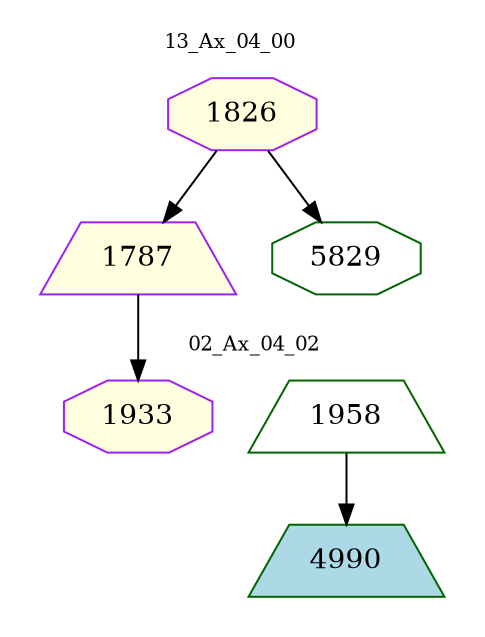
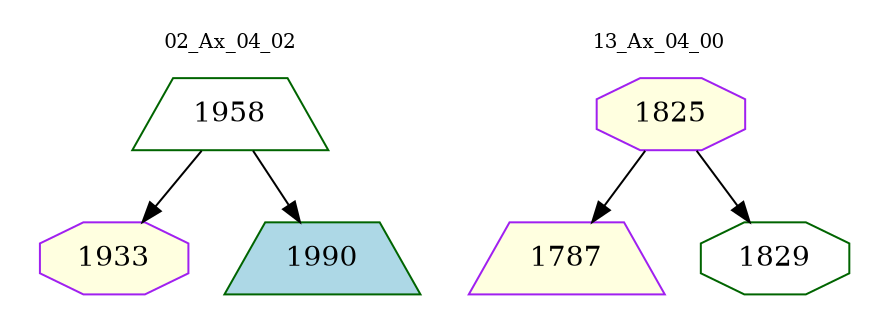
(242, 114) -> (671, 114)
(346, 258) -> (775, 258)
(138, 339) -> (179, 179)
(346, 561) -> (322, 258)
